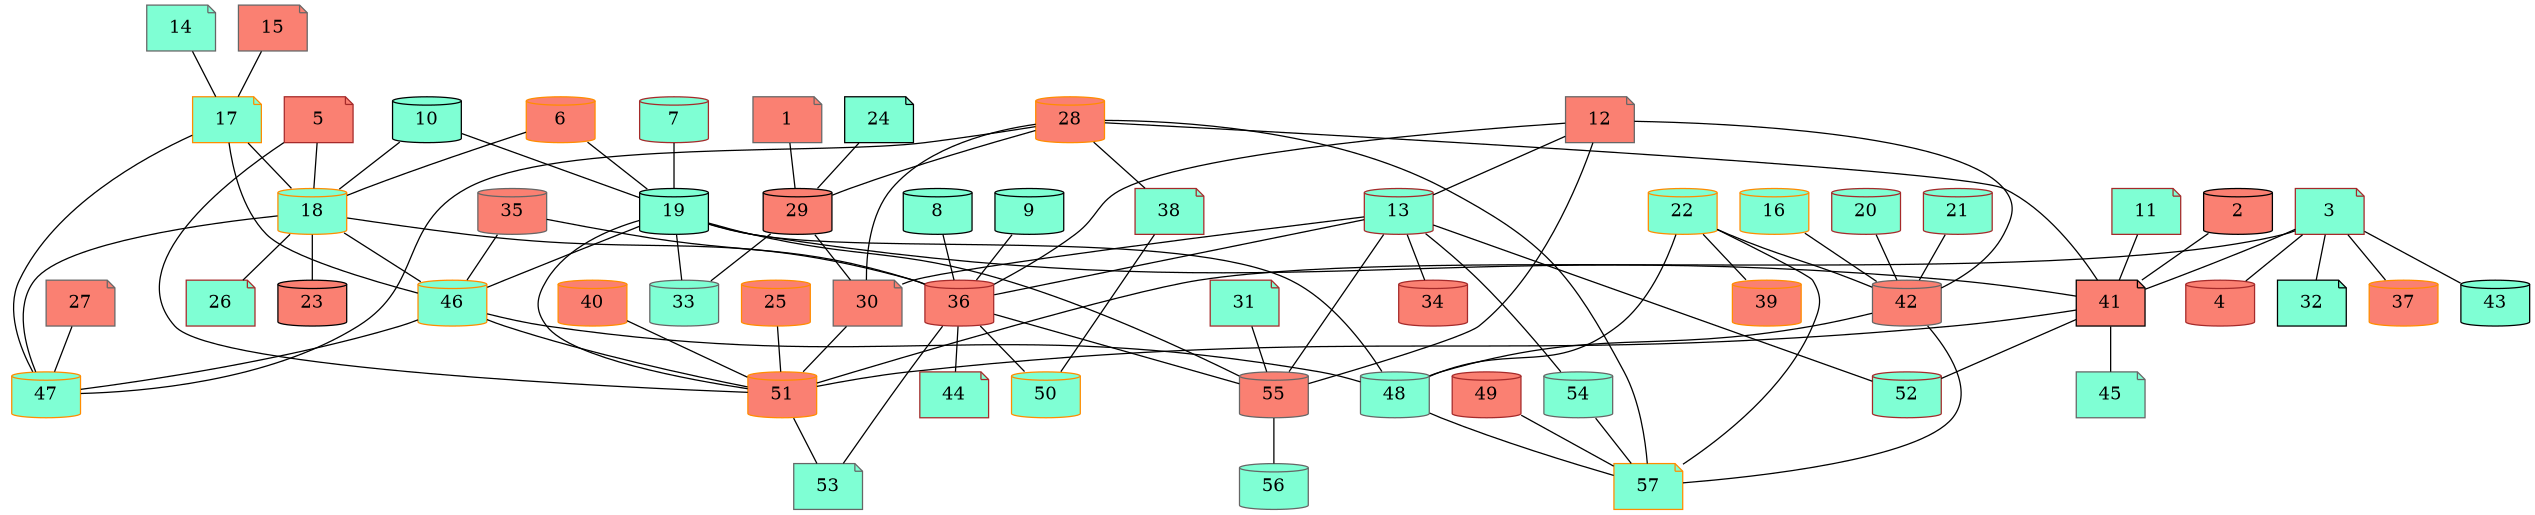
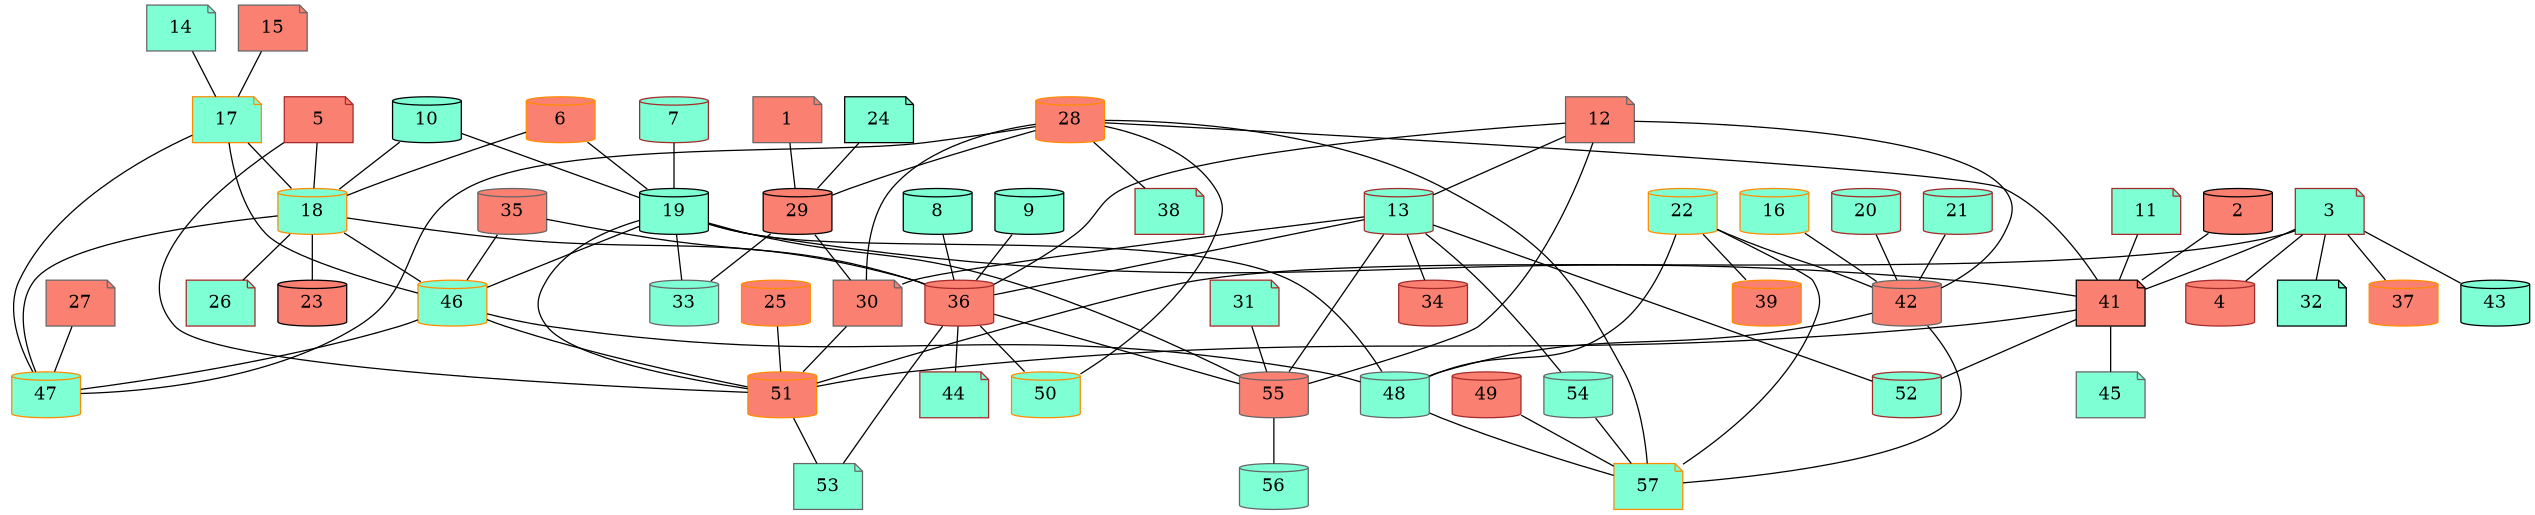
(1117, 289) -> (1219, 225)
(592, 303) -> none
